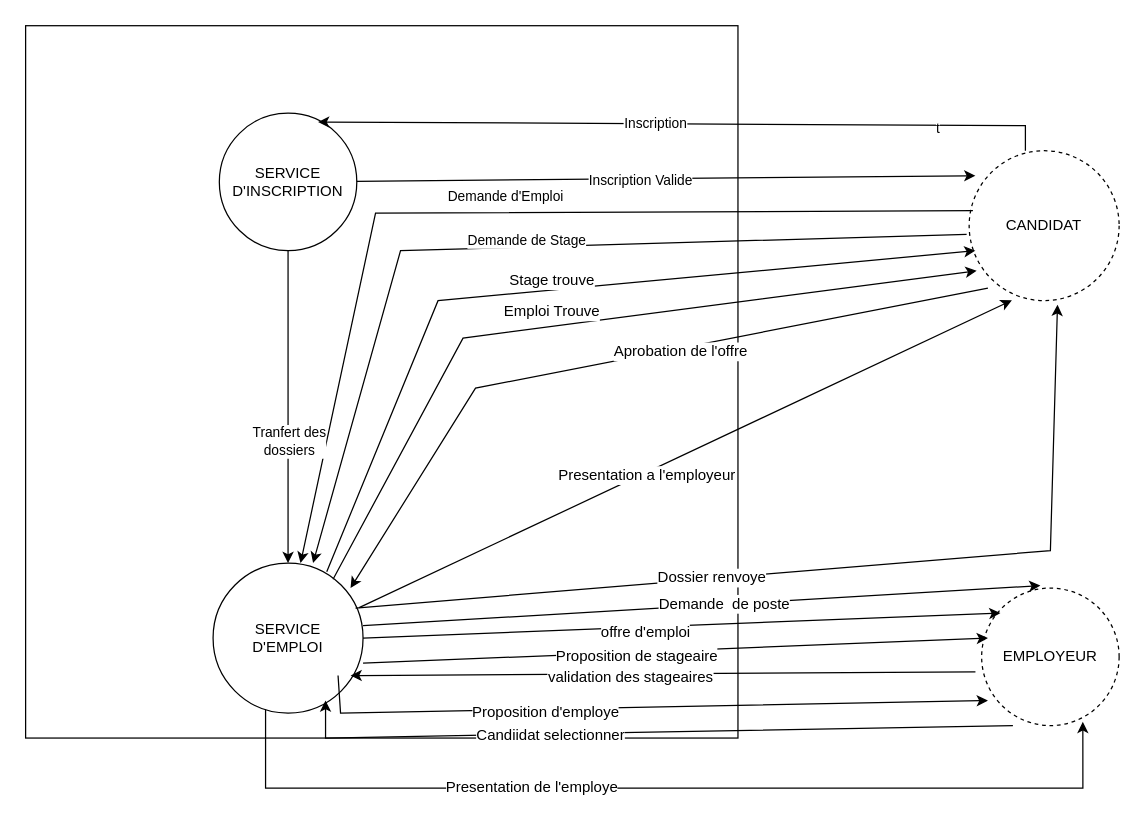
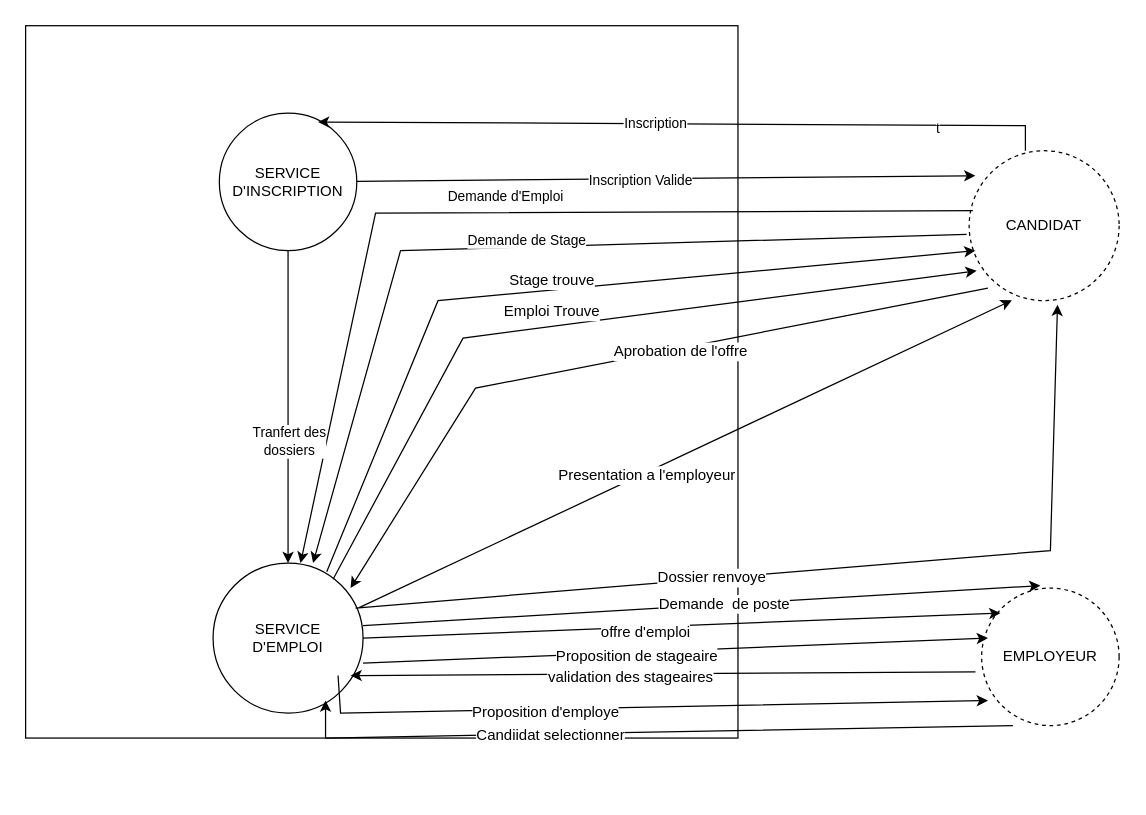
(663, 788) -> none
